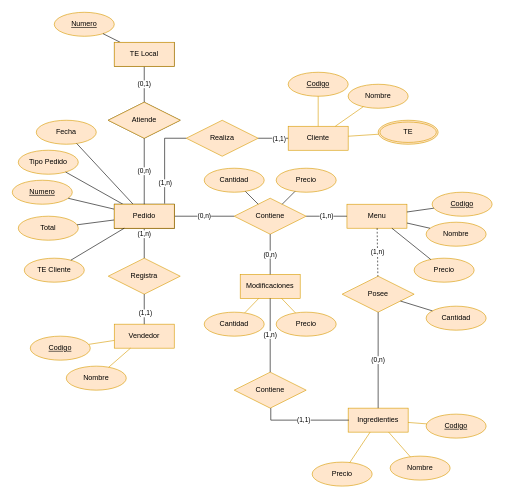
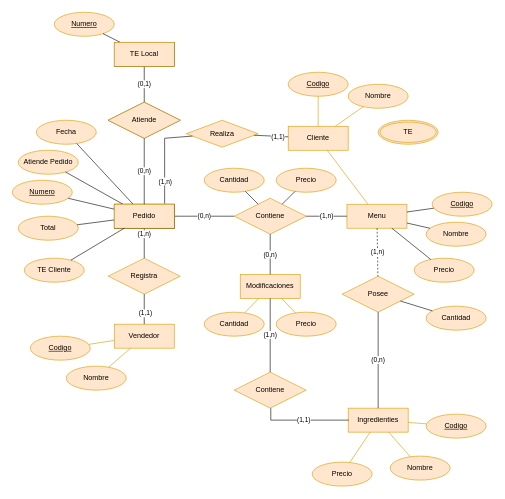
(364, 135) -> (347, 177)
(222, 138) -> (222, 134)
(48, 162) -> (48, 162)
